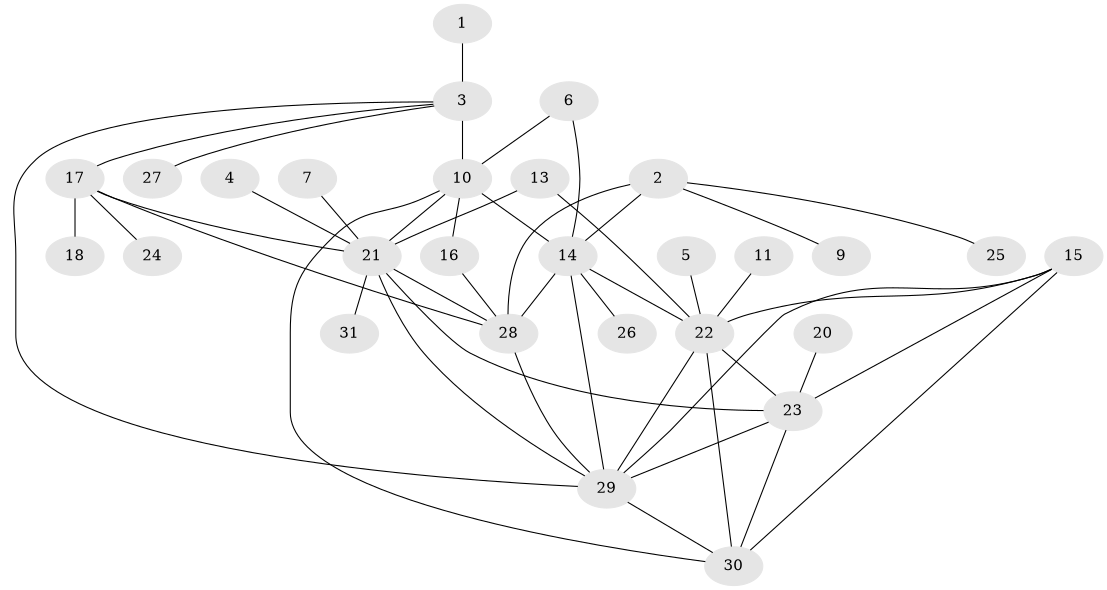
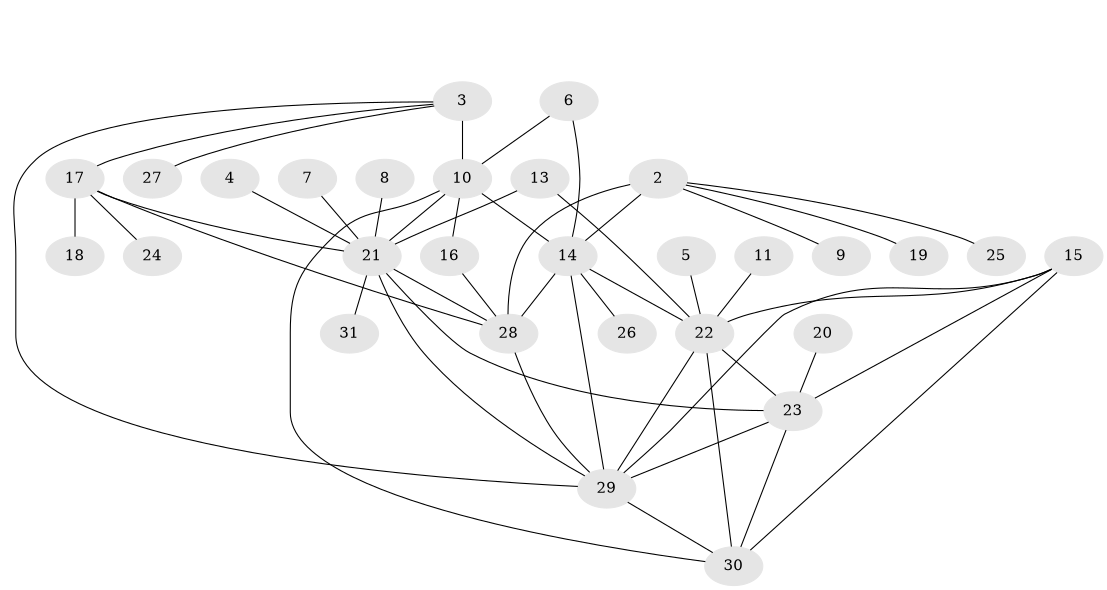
(463, 24) -> none
none -> (385, 179)
none -> (919, 256)
